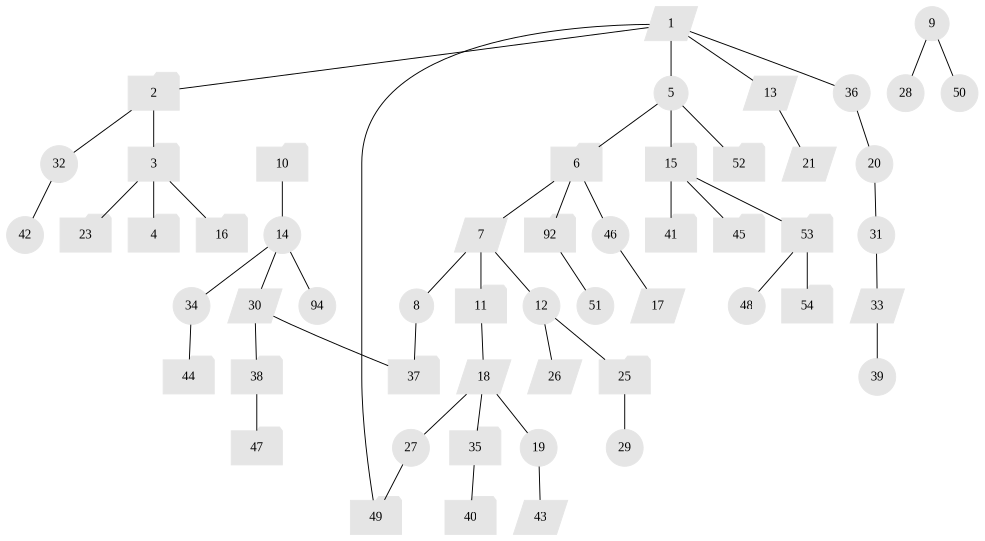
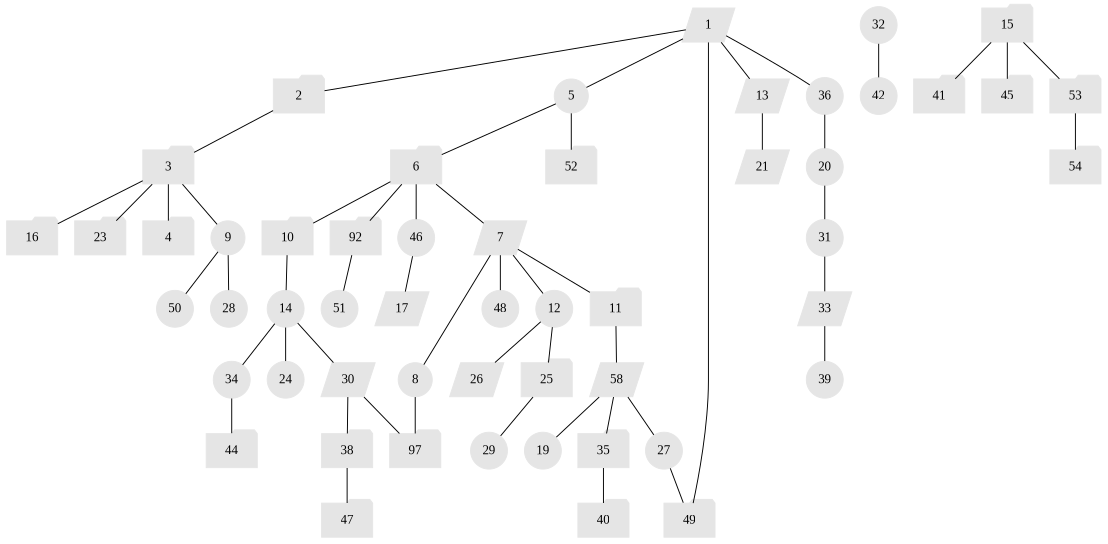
(671, 129) -> none
(103, 131) -> none
none -> (352, 202)
none -> (200, 204)
(776, 272) -> (500, 273)
(317, 306) -> (286, 380)
(414, 377) -> (415, 451)
(484, 377) -> (617, 380)
(541, 517) -> none
